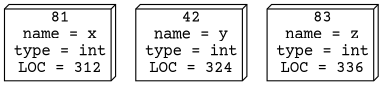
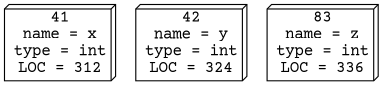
(60, 43) -> (60, 43)
